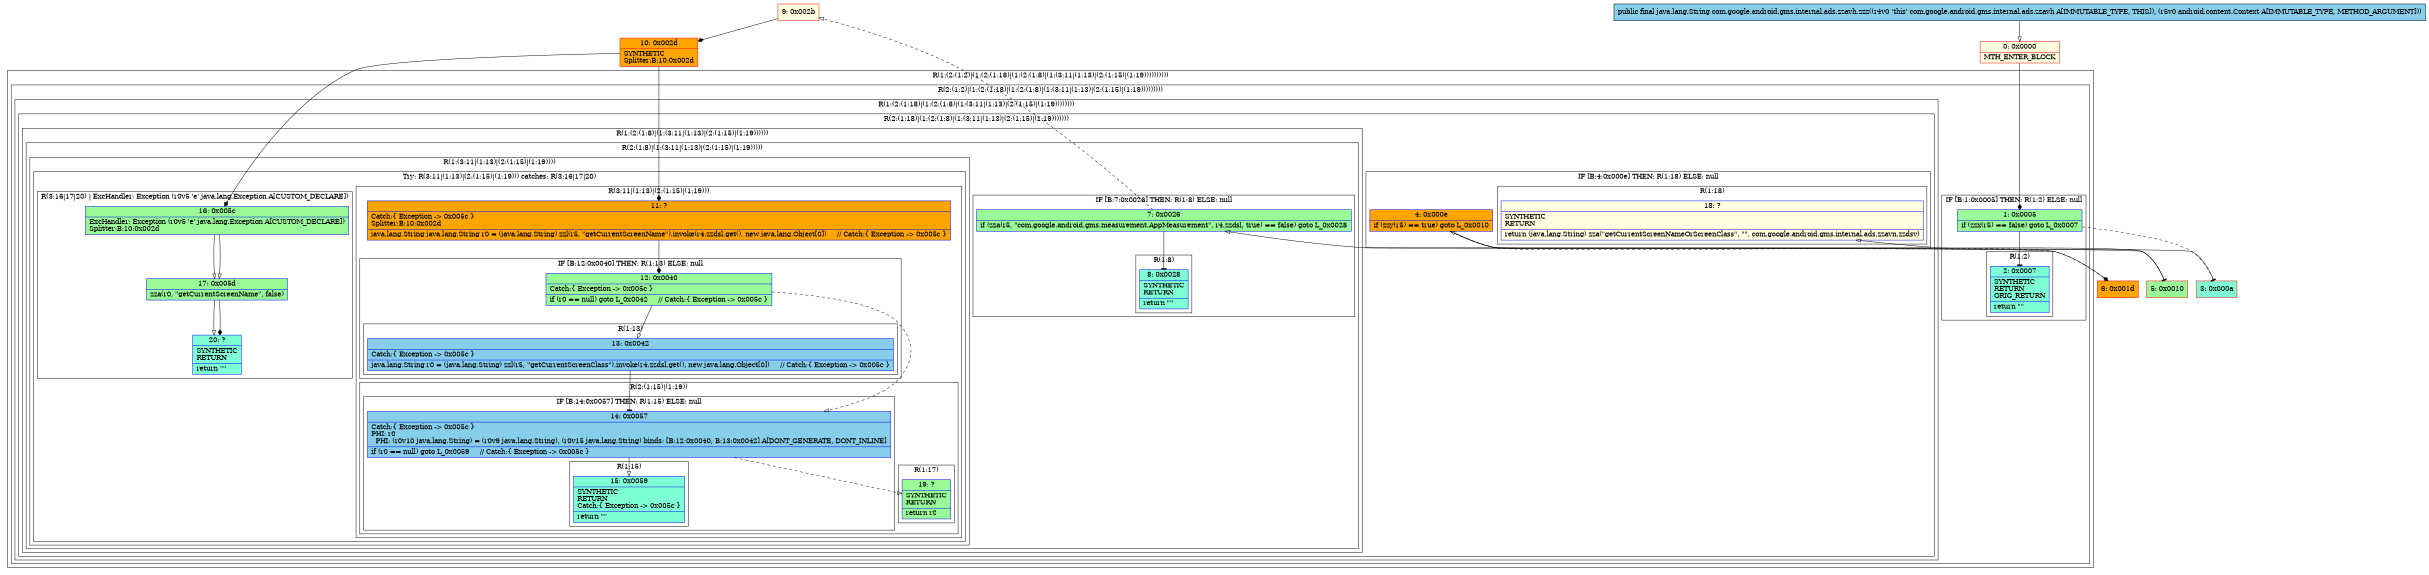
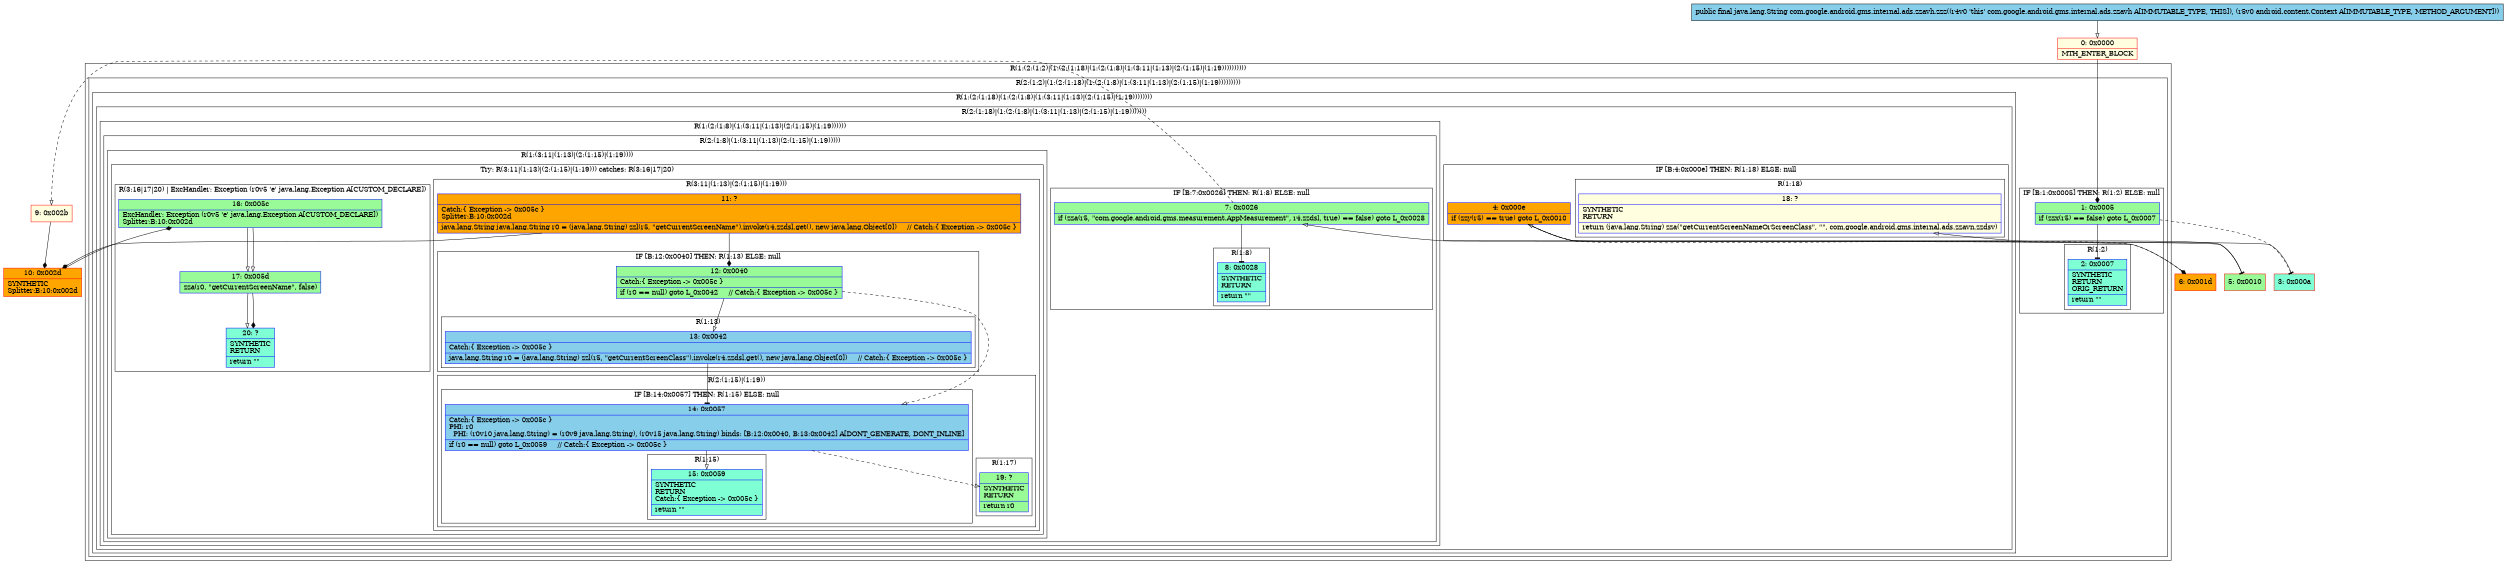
(659, 134) -> (303, 241)
